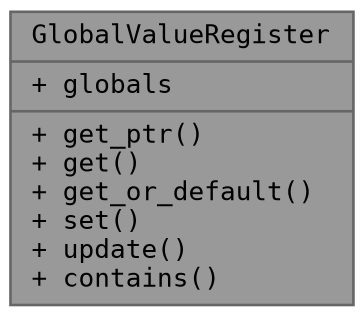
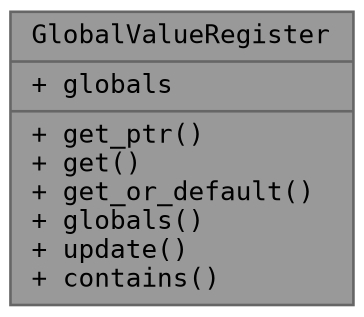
(88, 221) -> (119, 221)
